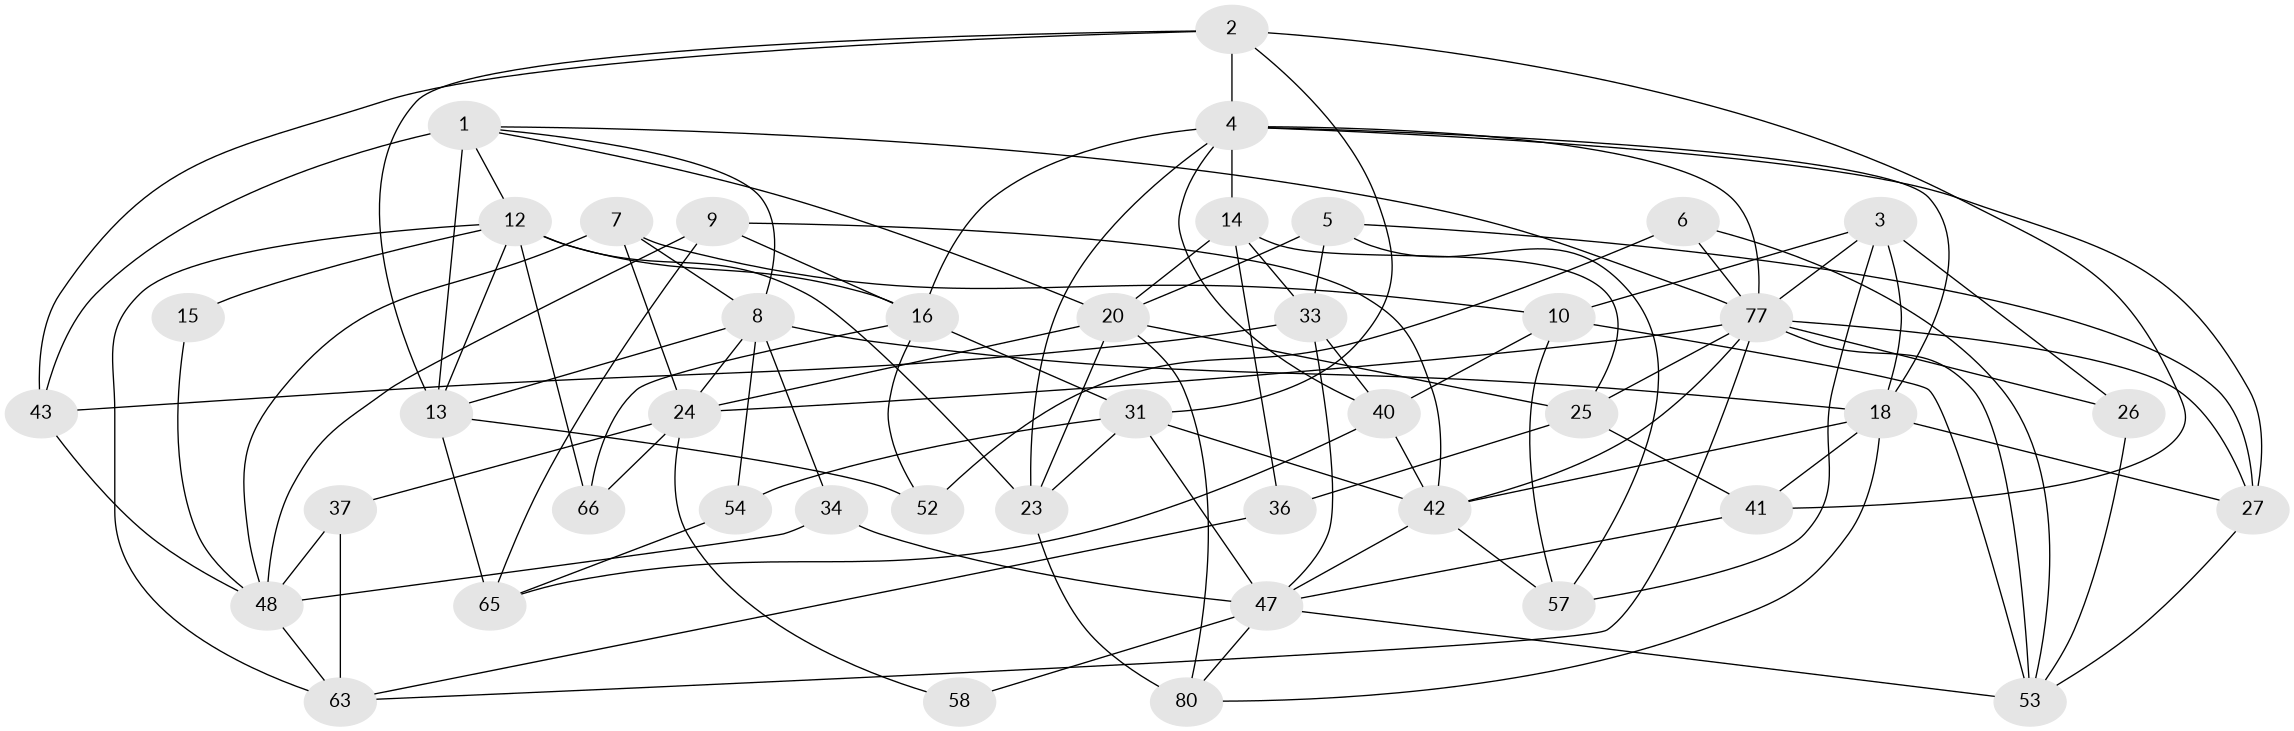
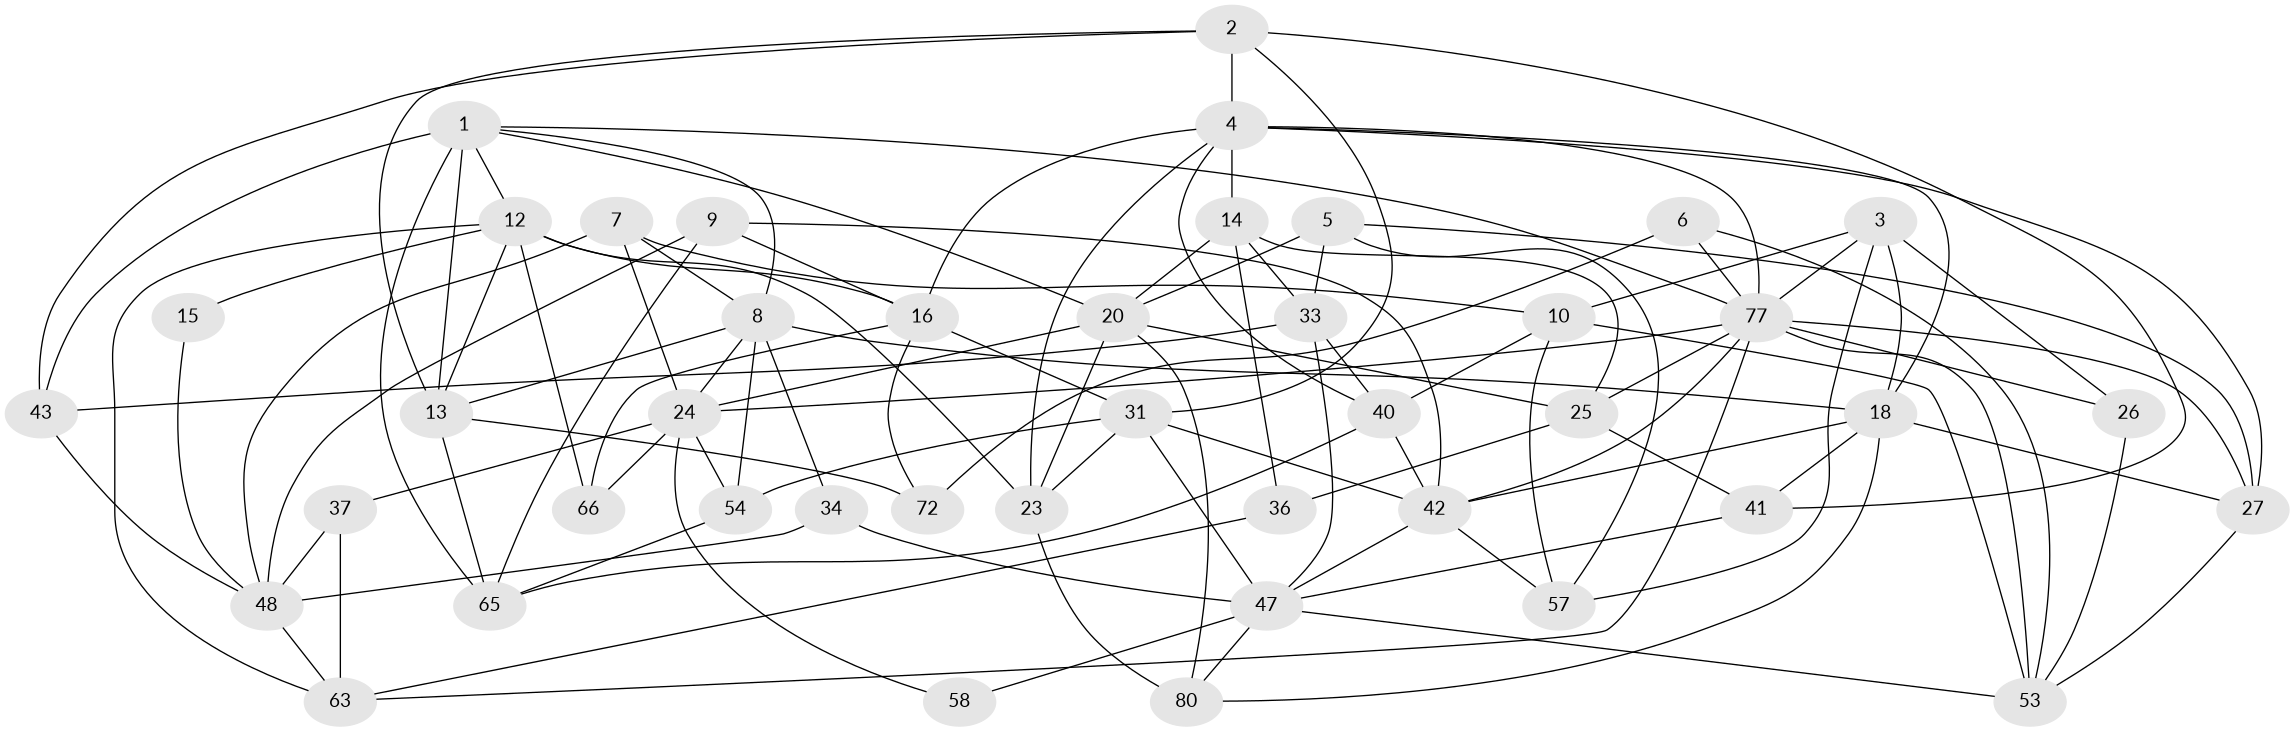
none -> (381, 372)
none -> (710, 462)
(928, 510) -> (928, 510)
